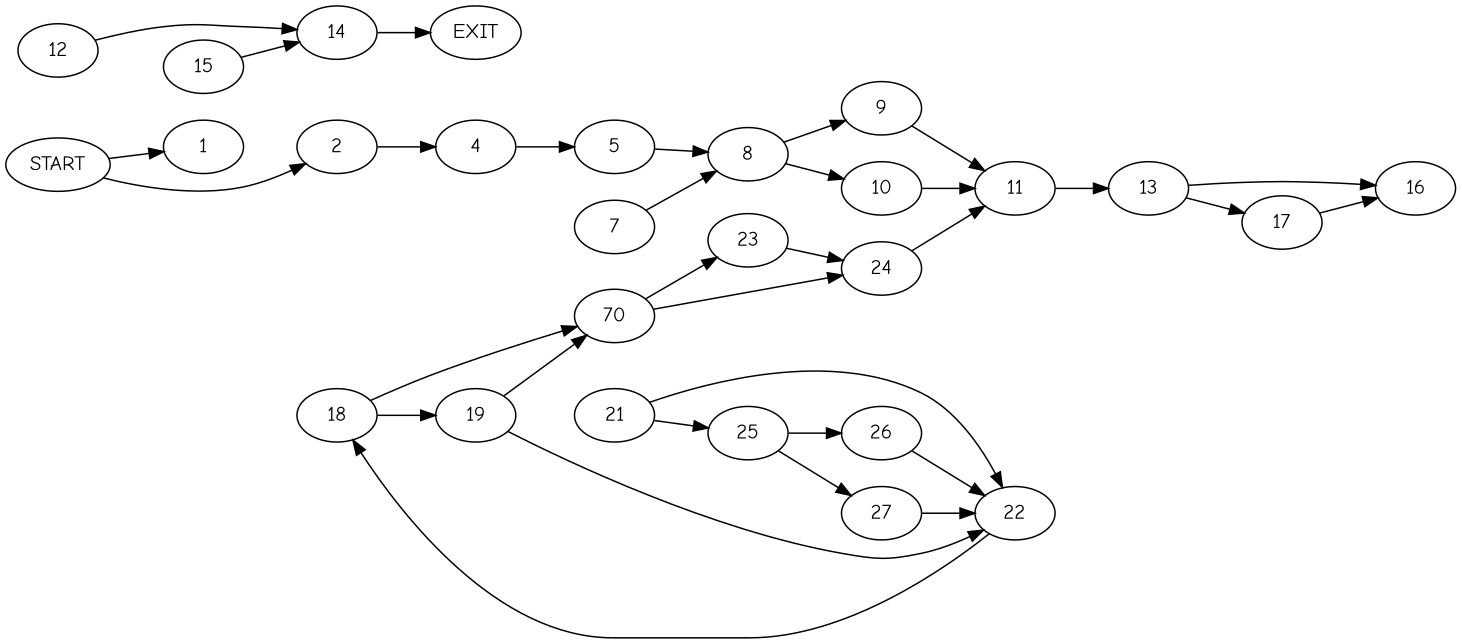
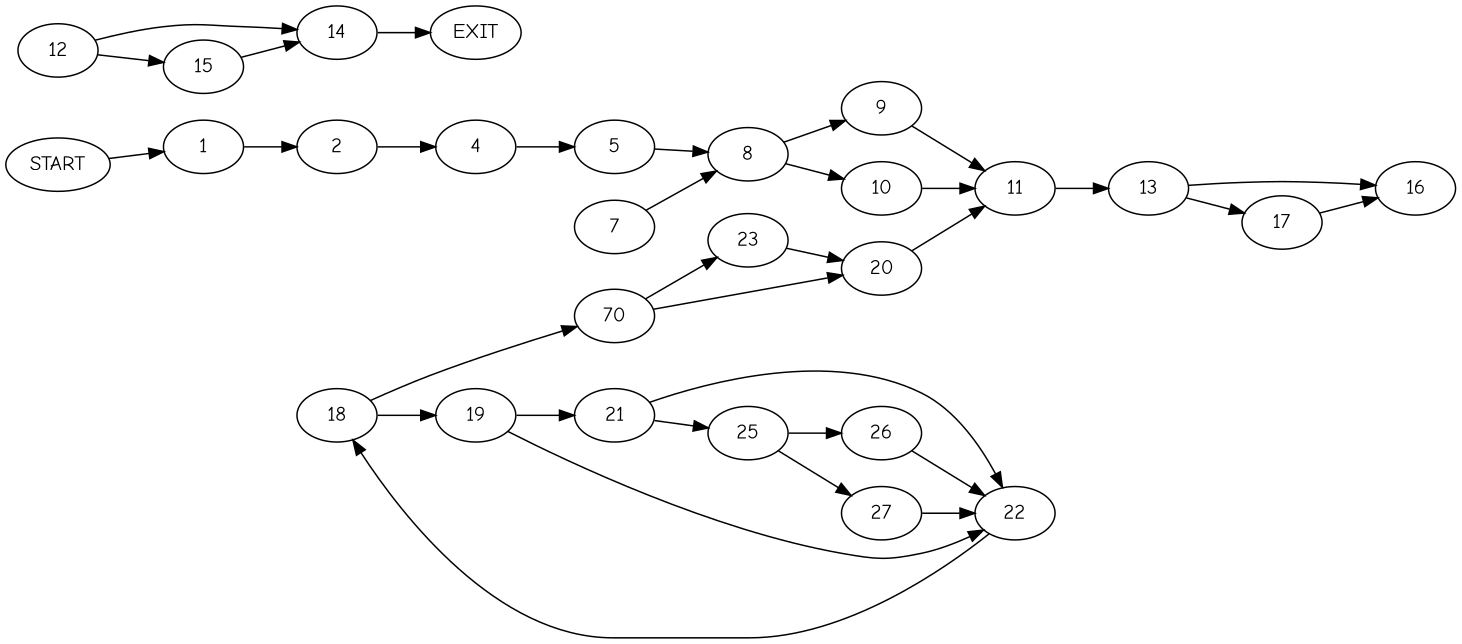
none -> (123, 58)
(199, 191) -> (263, 147)
(882, 268) -> (882, 268)
(539, 370) -> (538, 415)
